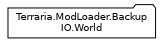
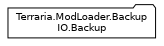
(82, 23) -> (82, 23)
